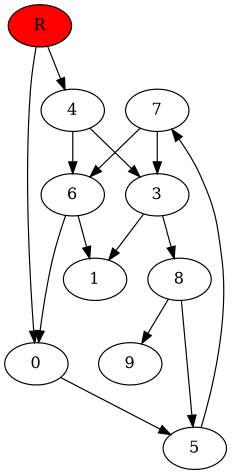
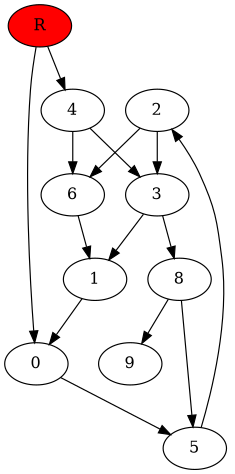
(157, 110) -> (157, 110)
(50, 272) -> (69, 317)
